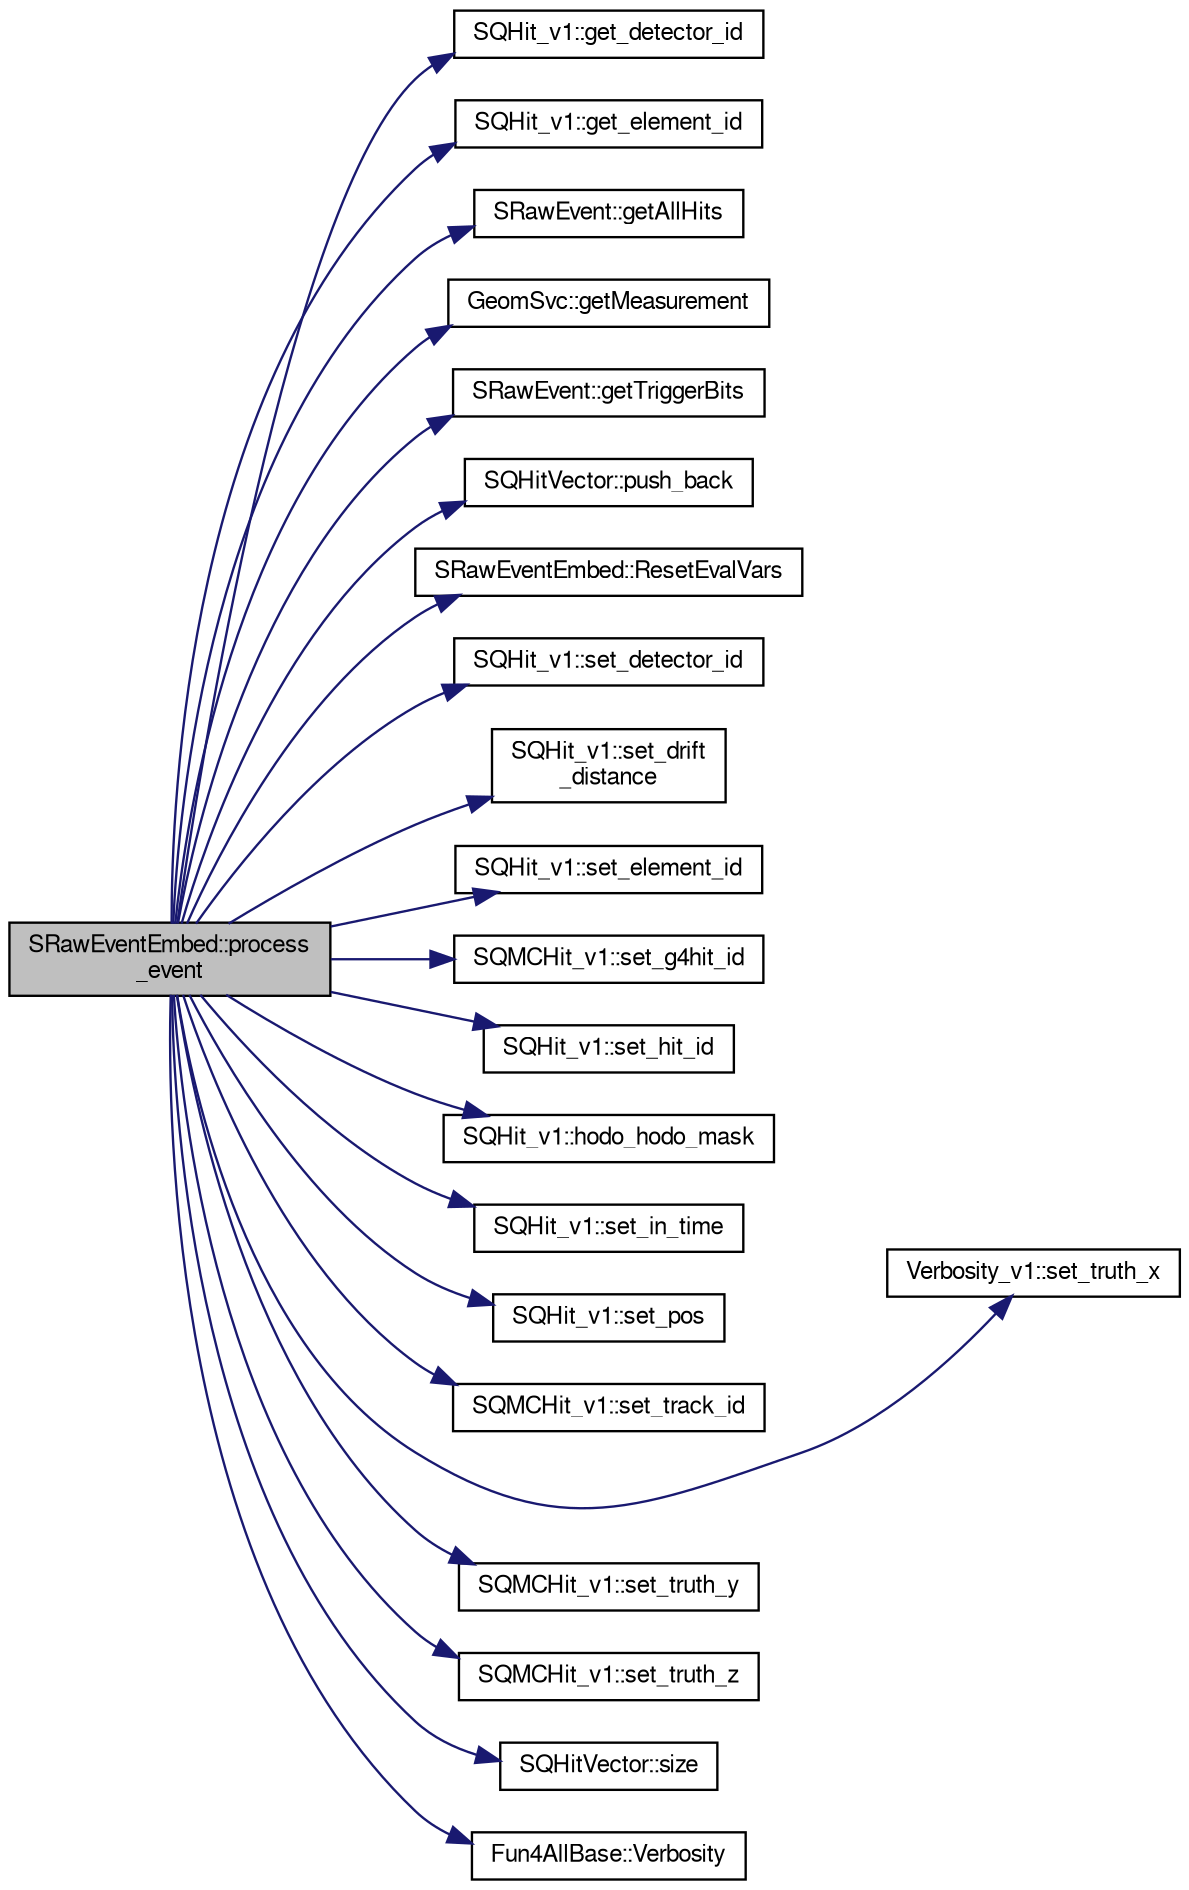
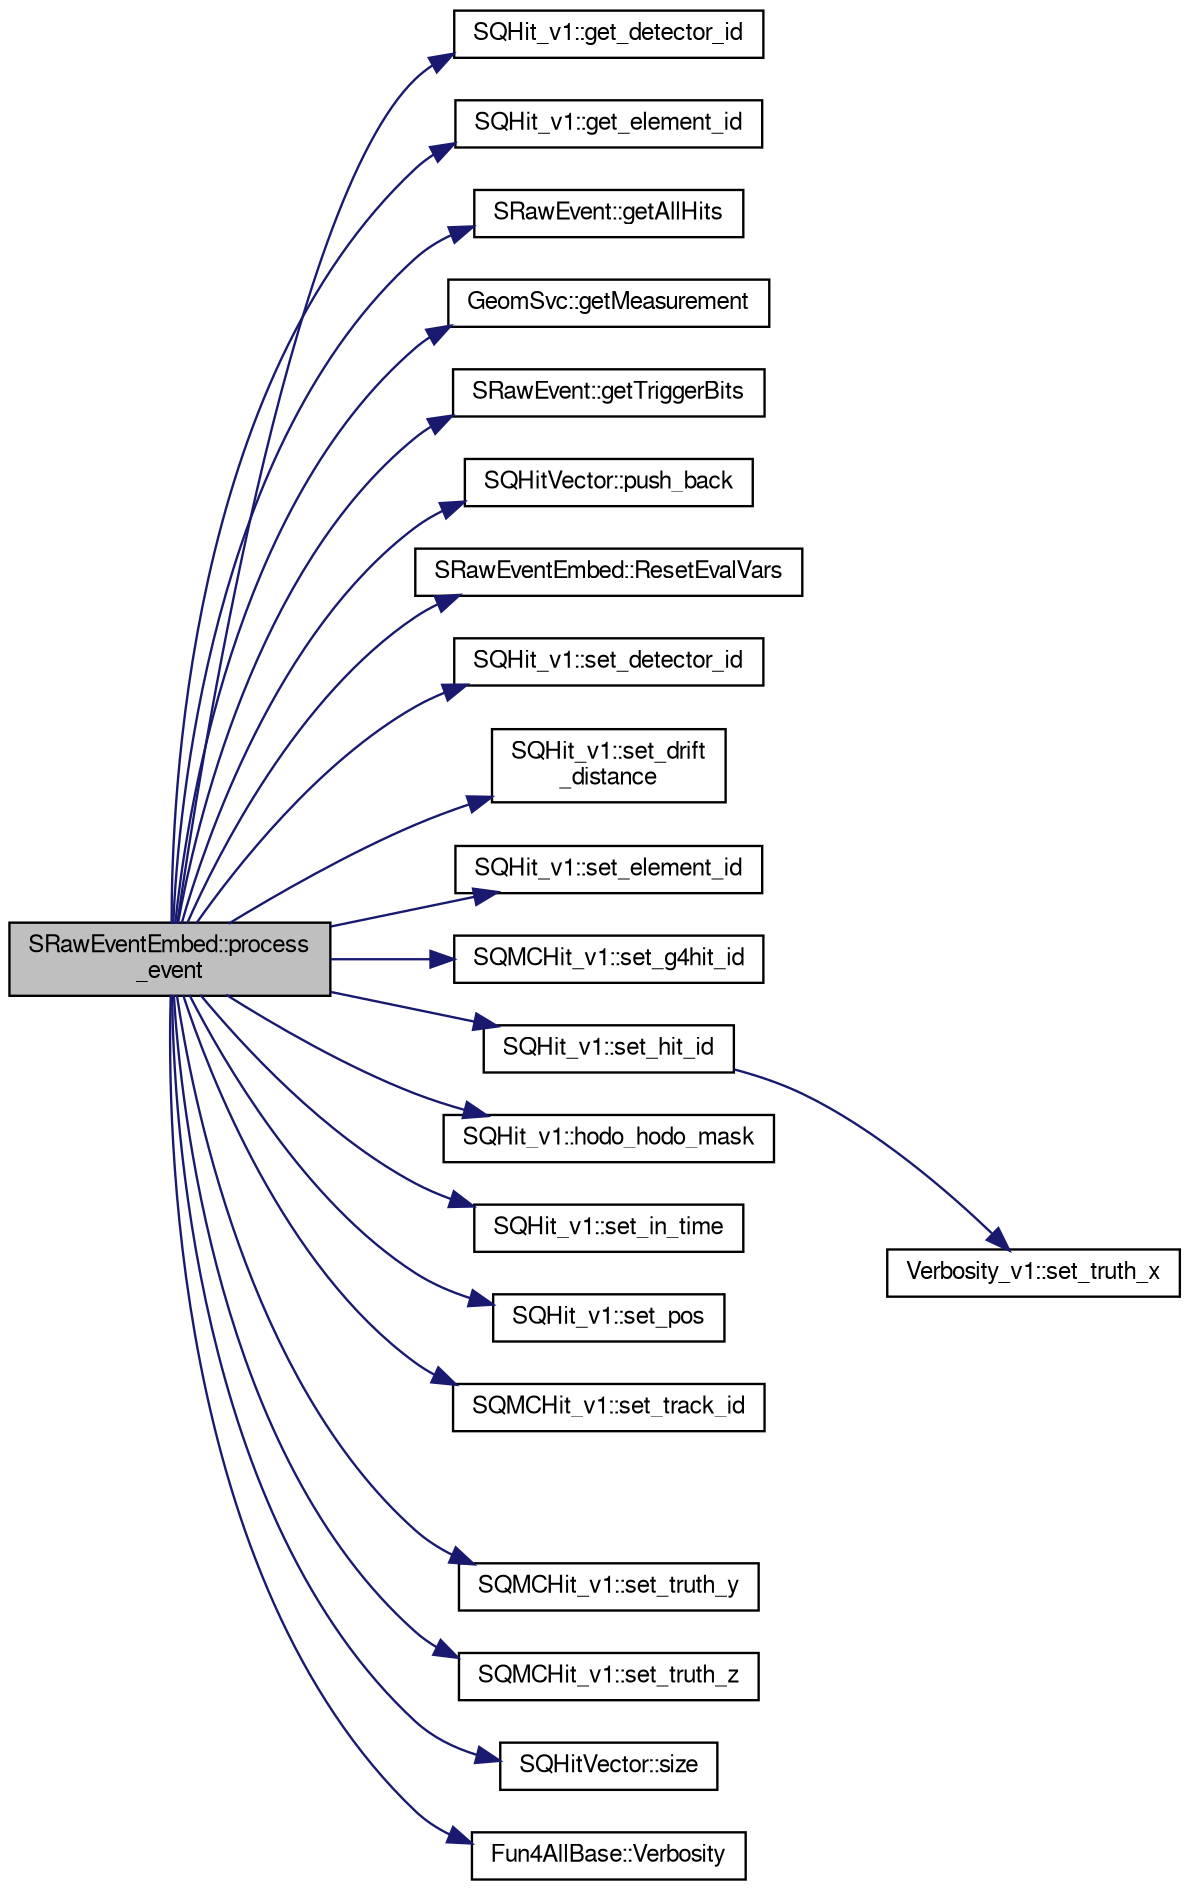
(466, 1480) -> (873, 1135)
